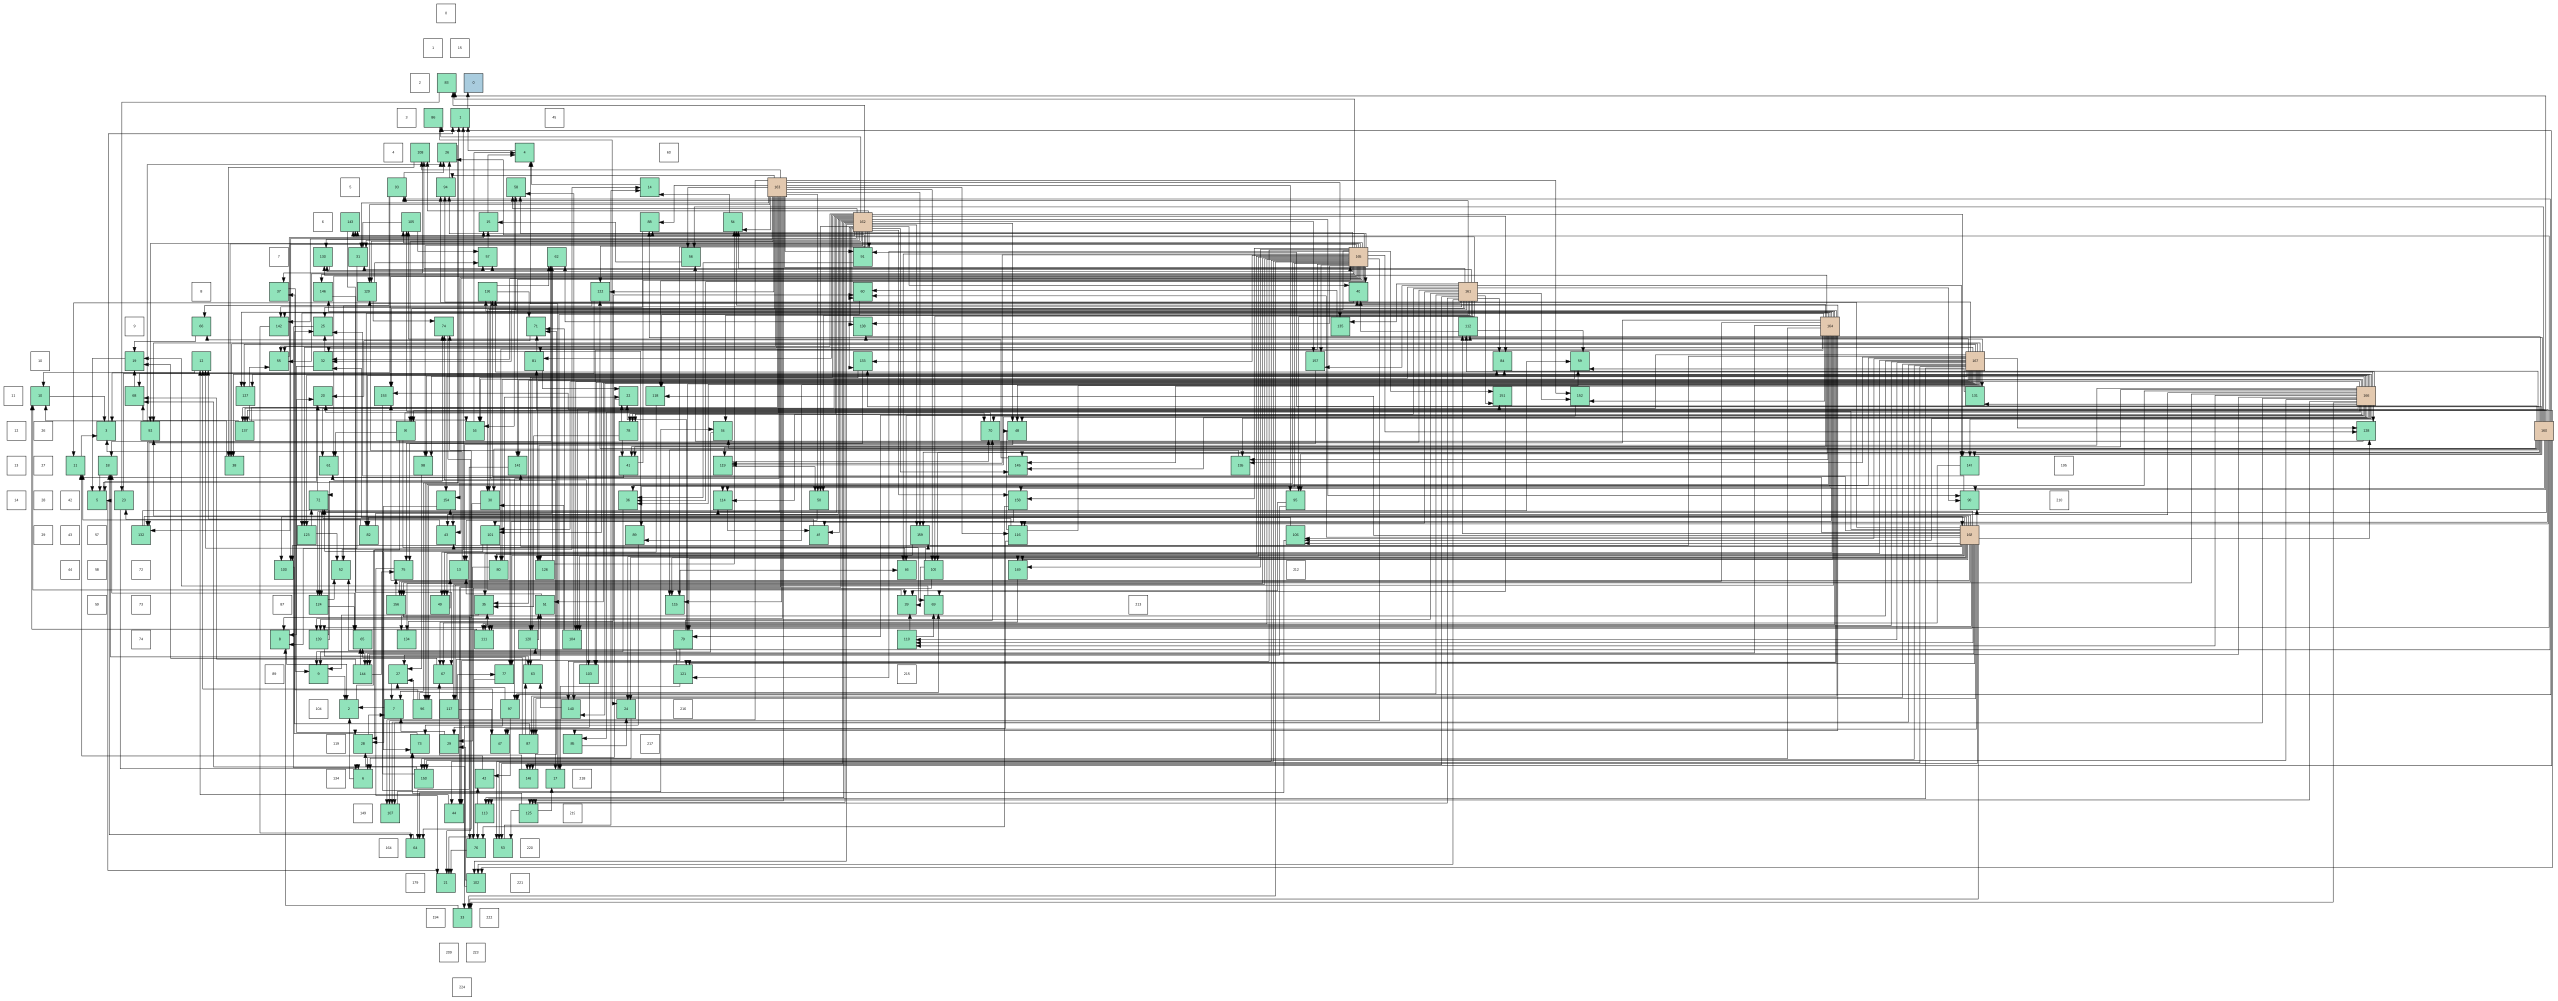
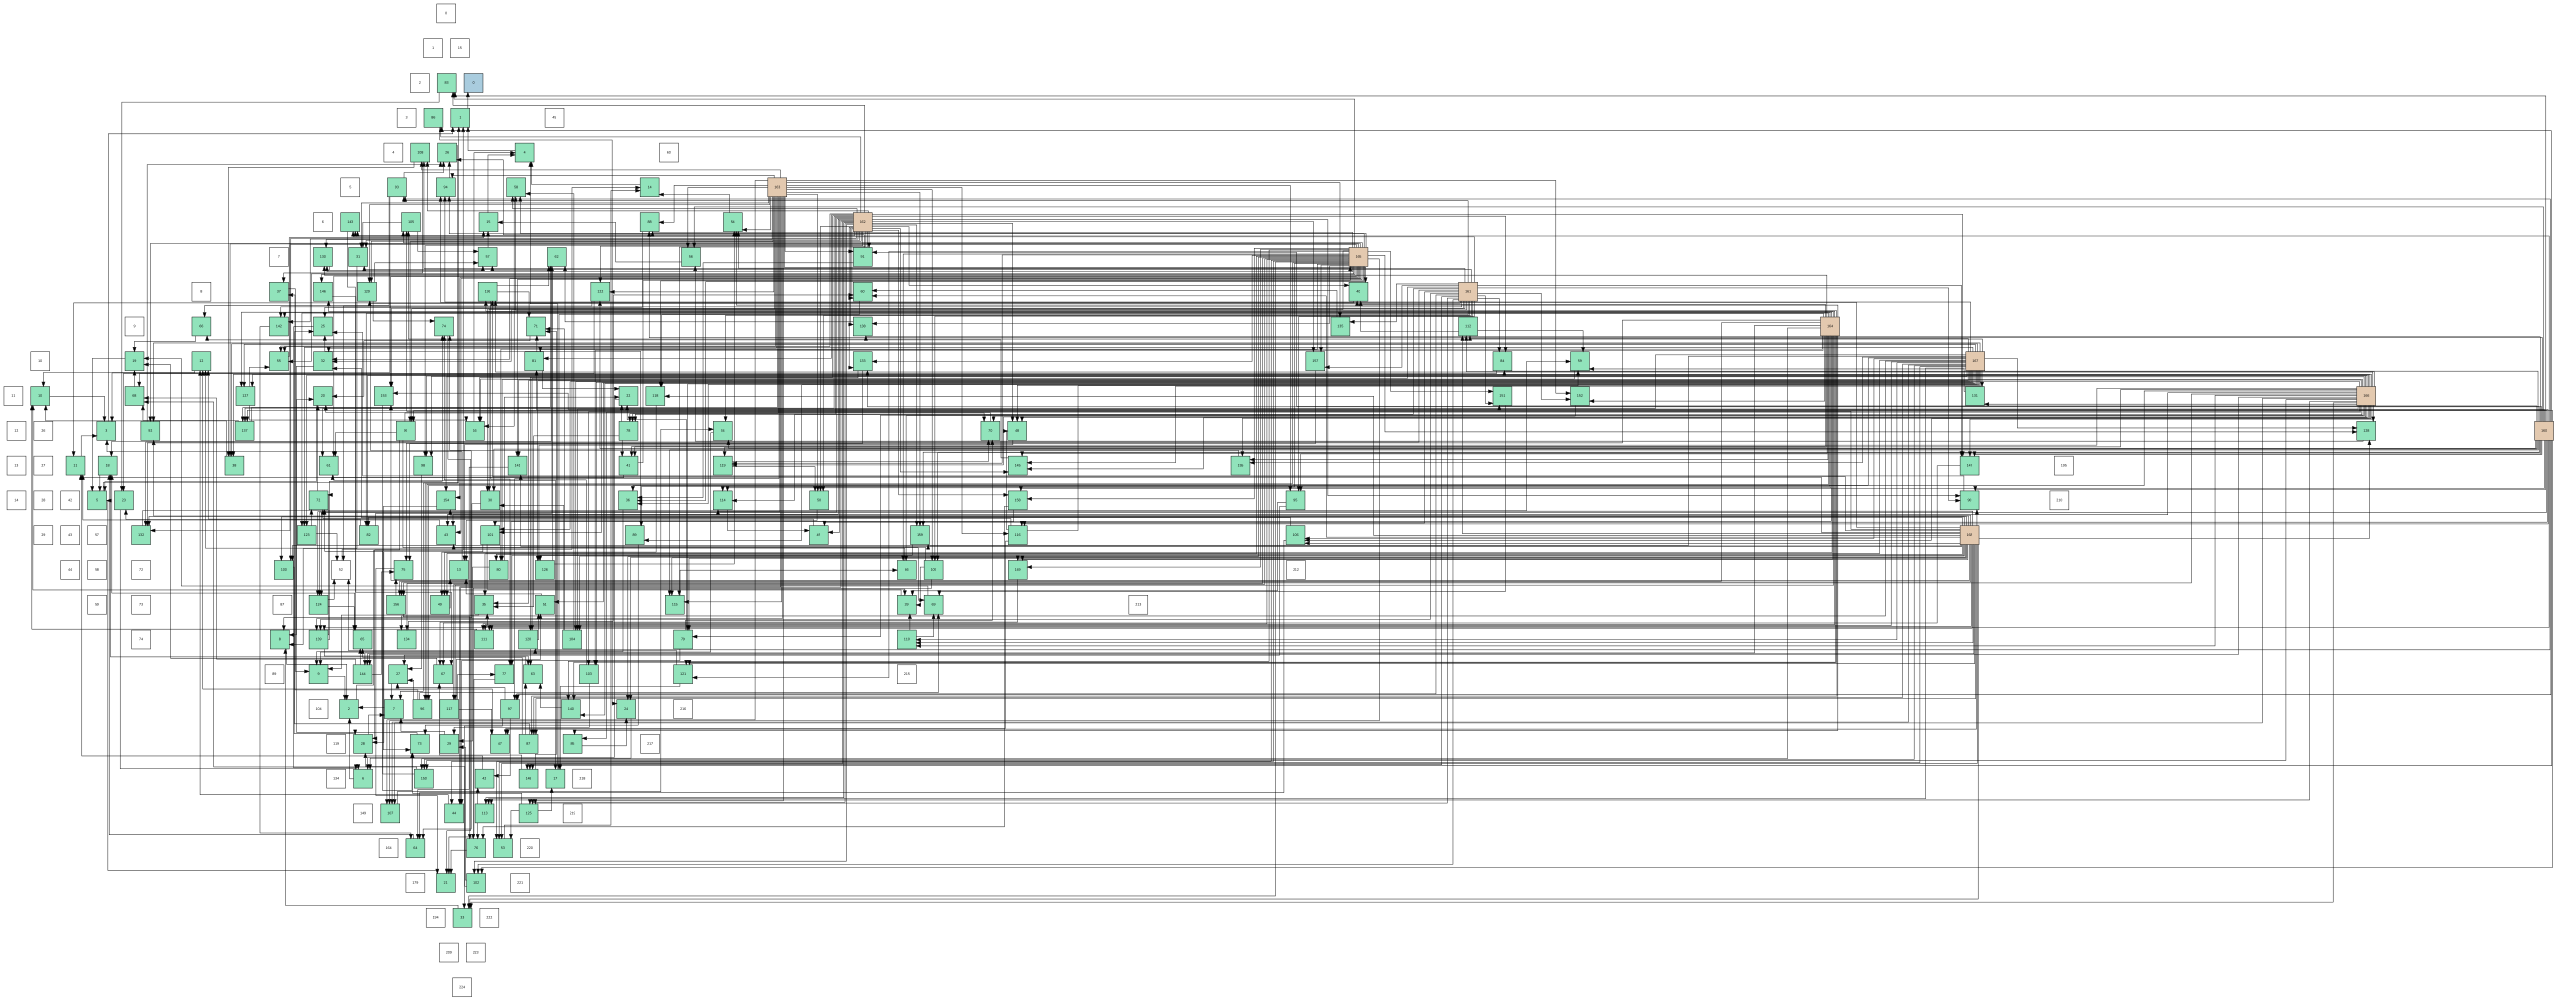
(752, 373) -> (755, 373)
(1051, 516) -> (1060, 516)
(341, 570) -> (341, 570)
